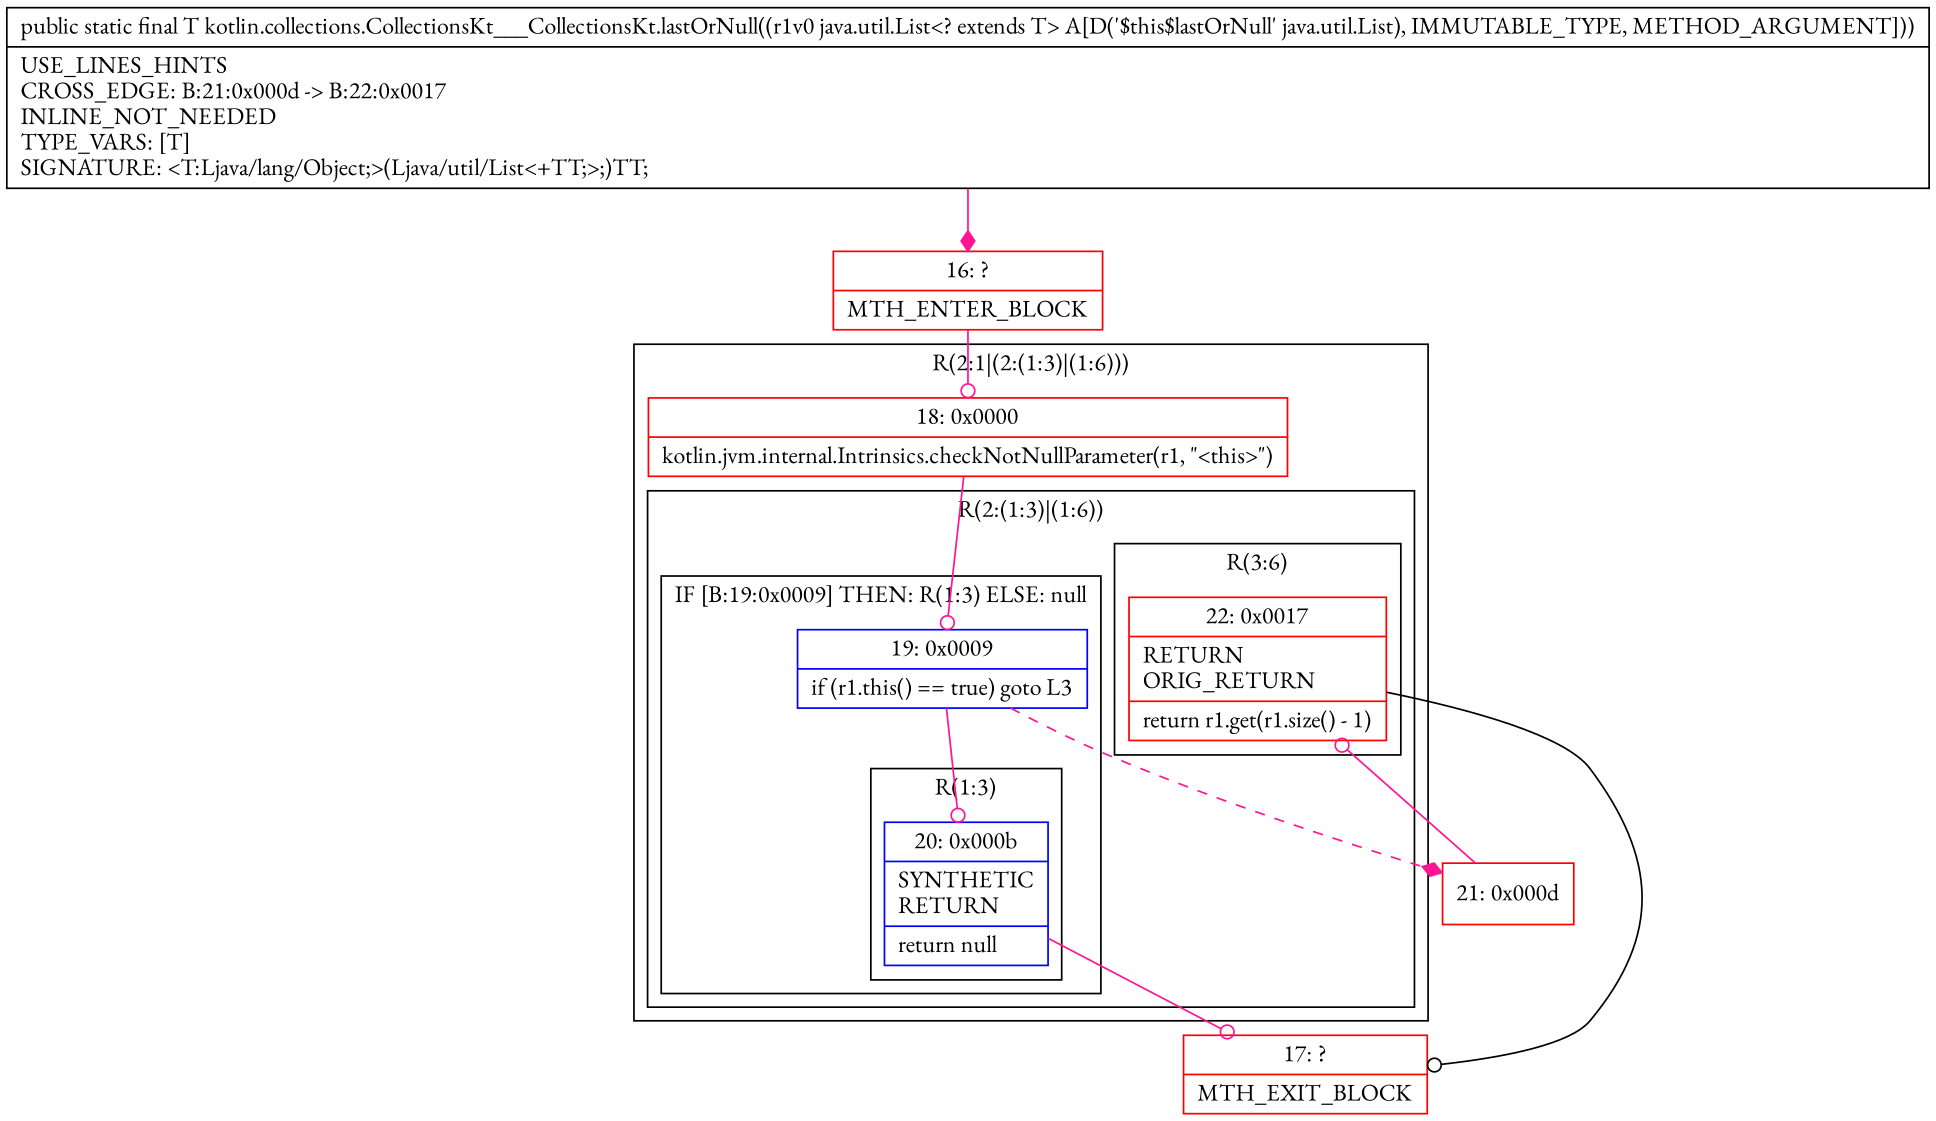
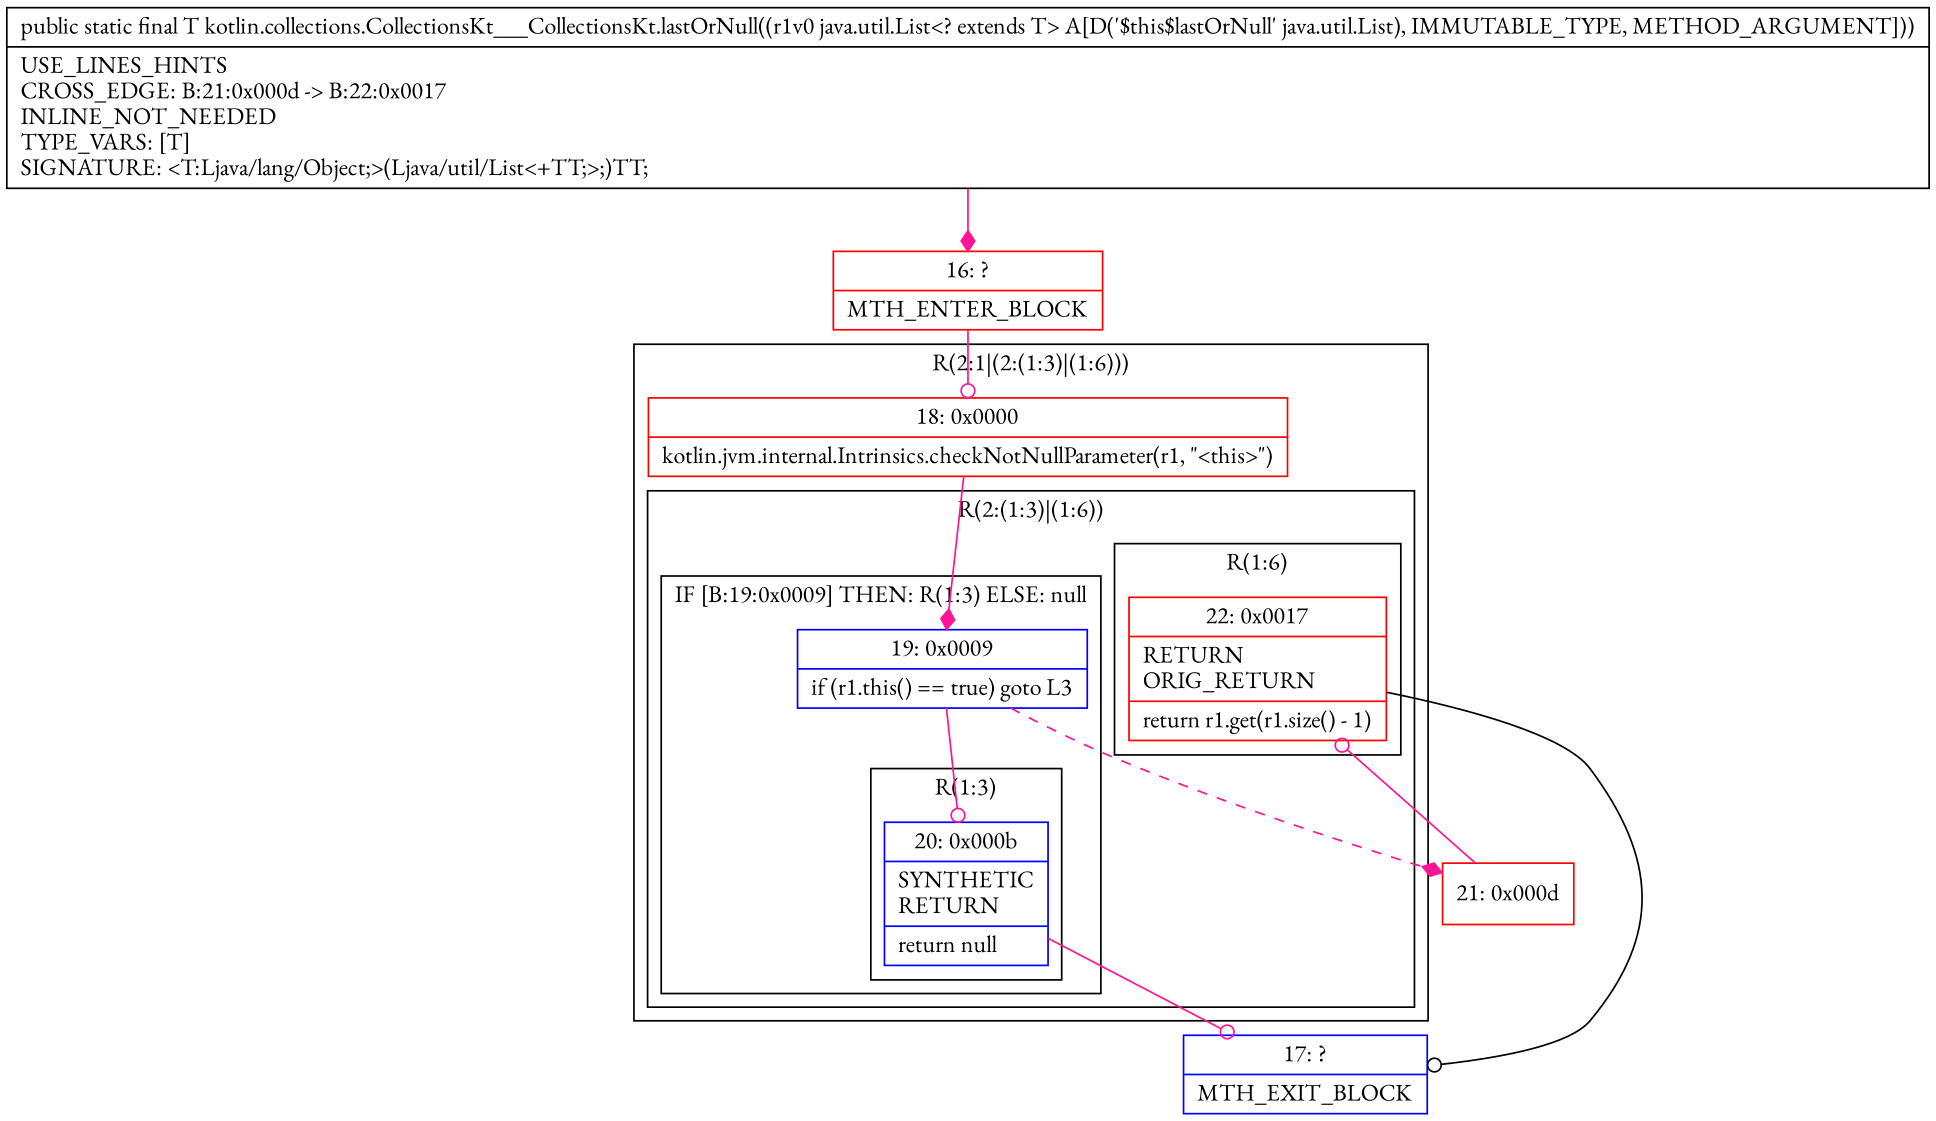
(956, 546) -> (956, 543)
(1258, 563) -> (1258, 563)
(1305, 1074) -> (1305, 1074)
